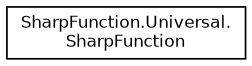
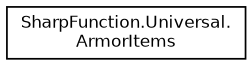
(126, 33) -> (126, 33)
